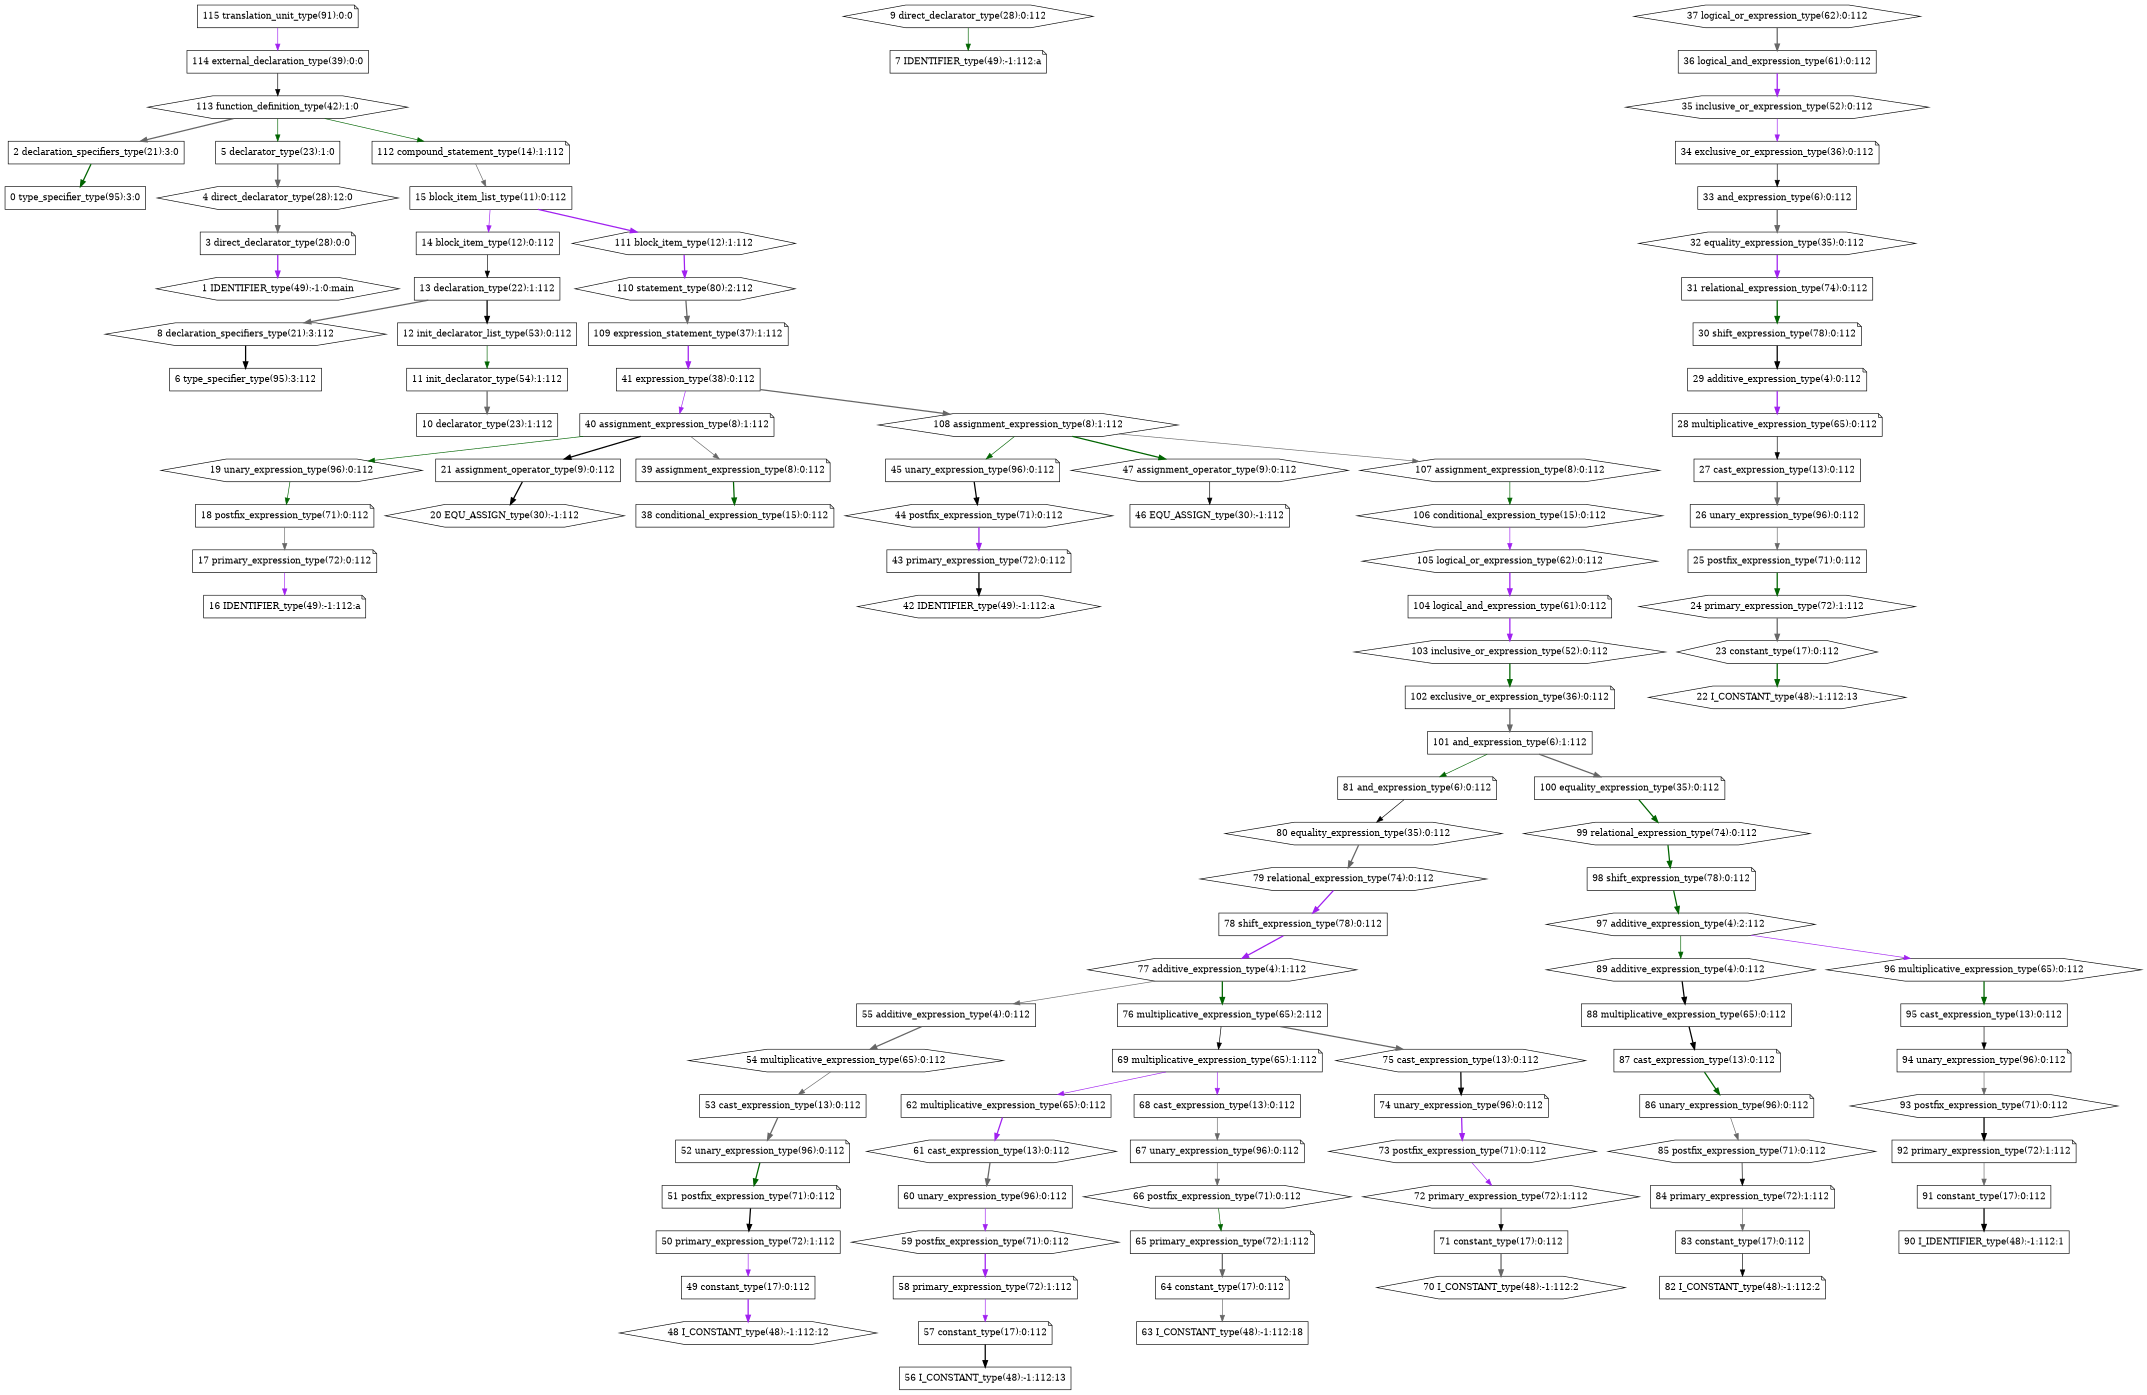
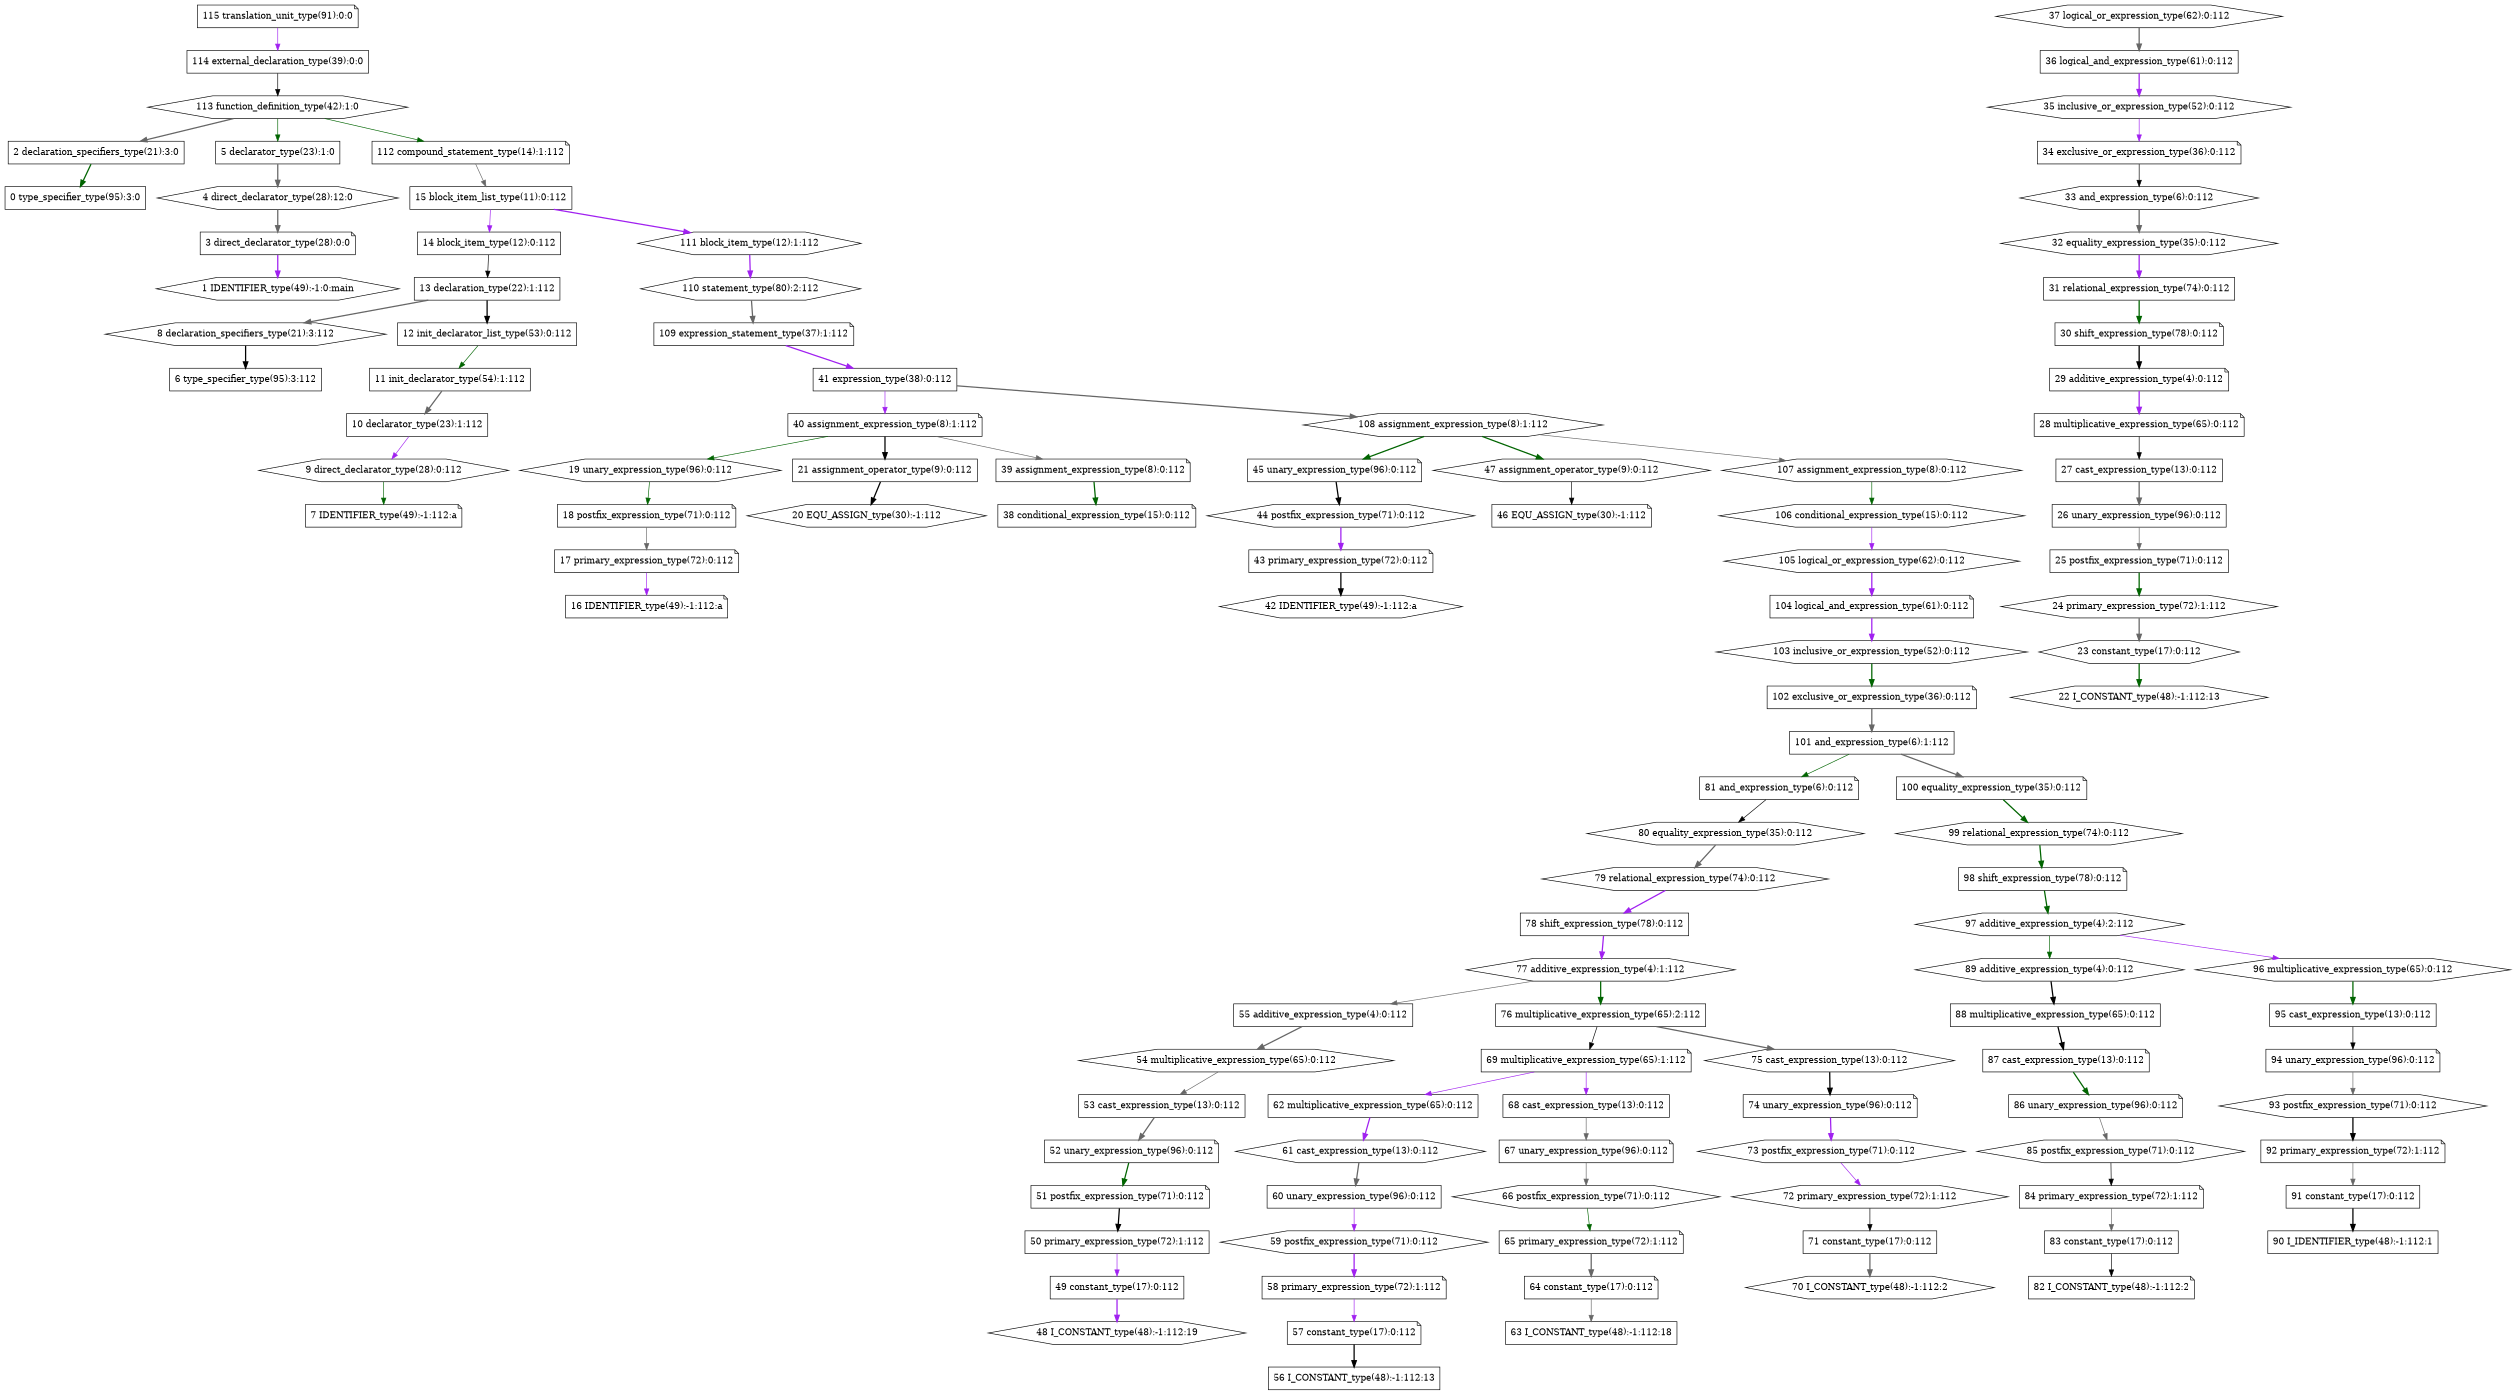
(1777, 198) -> (2139, 198)
none -> (402, 445)
(1003, 446) -> (1397, 447)
(748, 1333) -> (1117, 1333)
